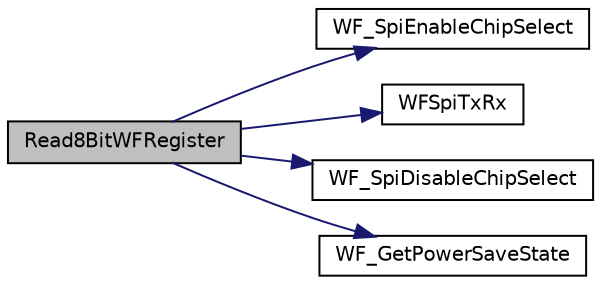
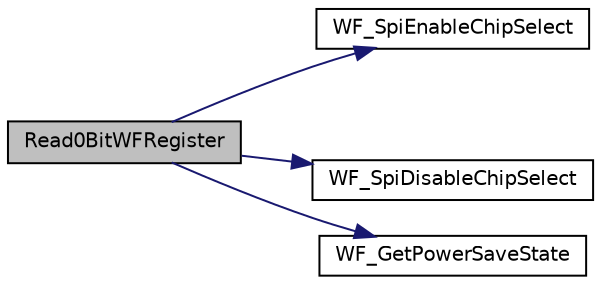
(453, 104) -> none
(124, 142) -> (124, 142)
